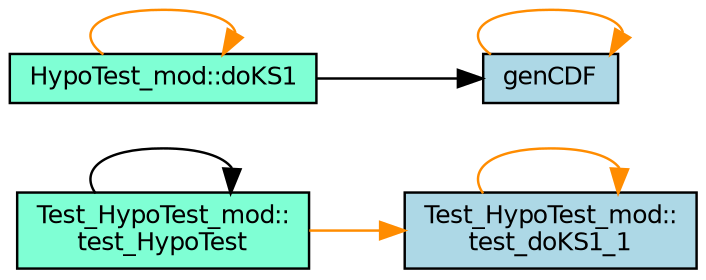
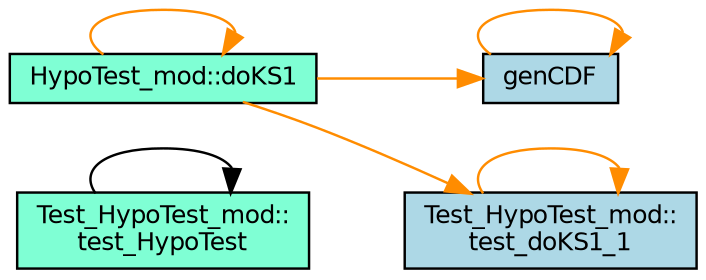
(387, 78) -> (387, 78)
(344, 231) -> (347, 139)
